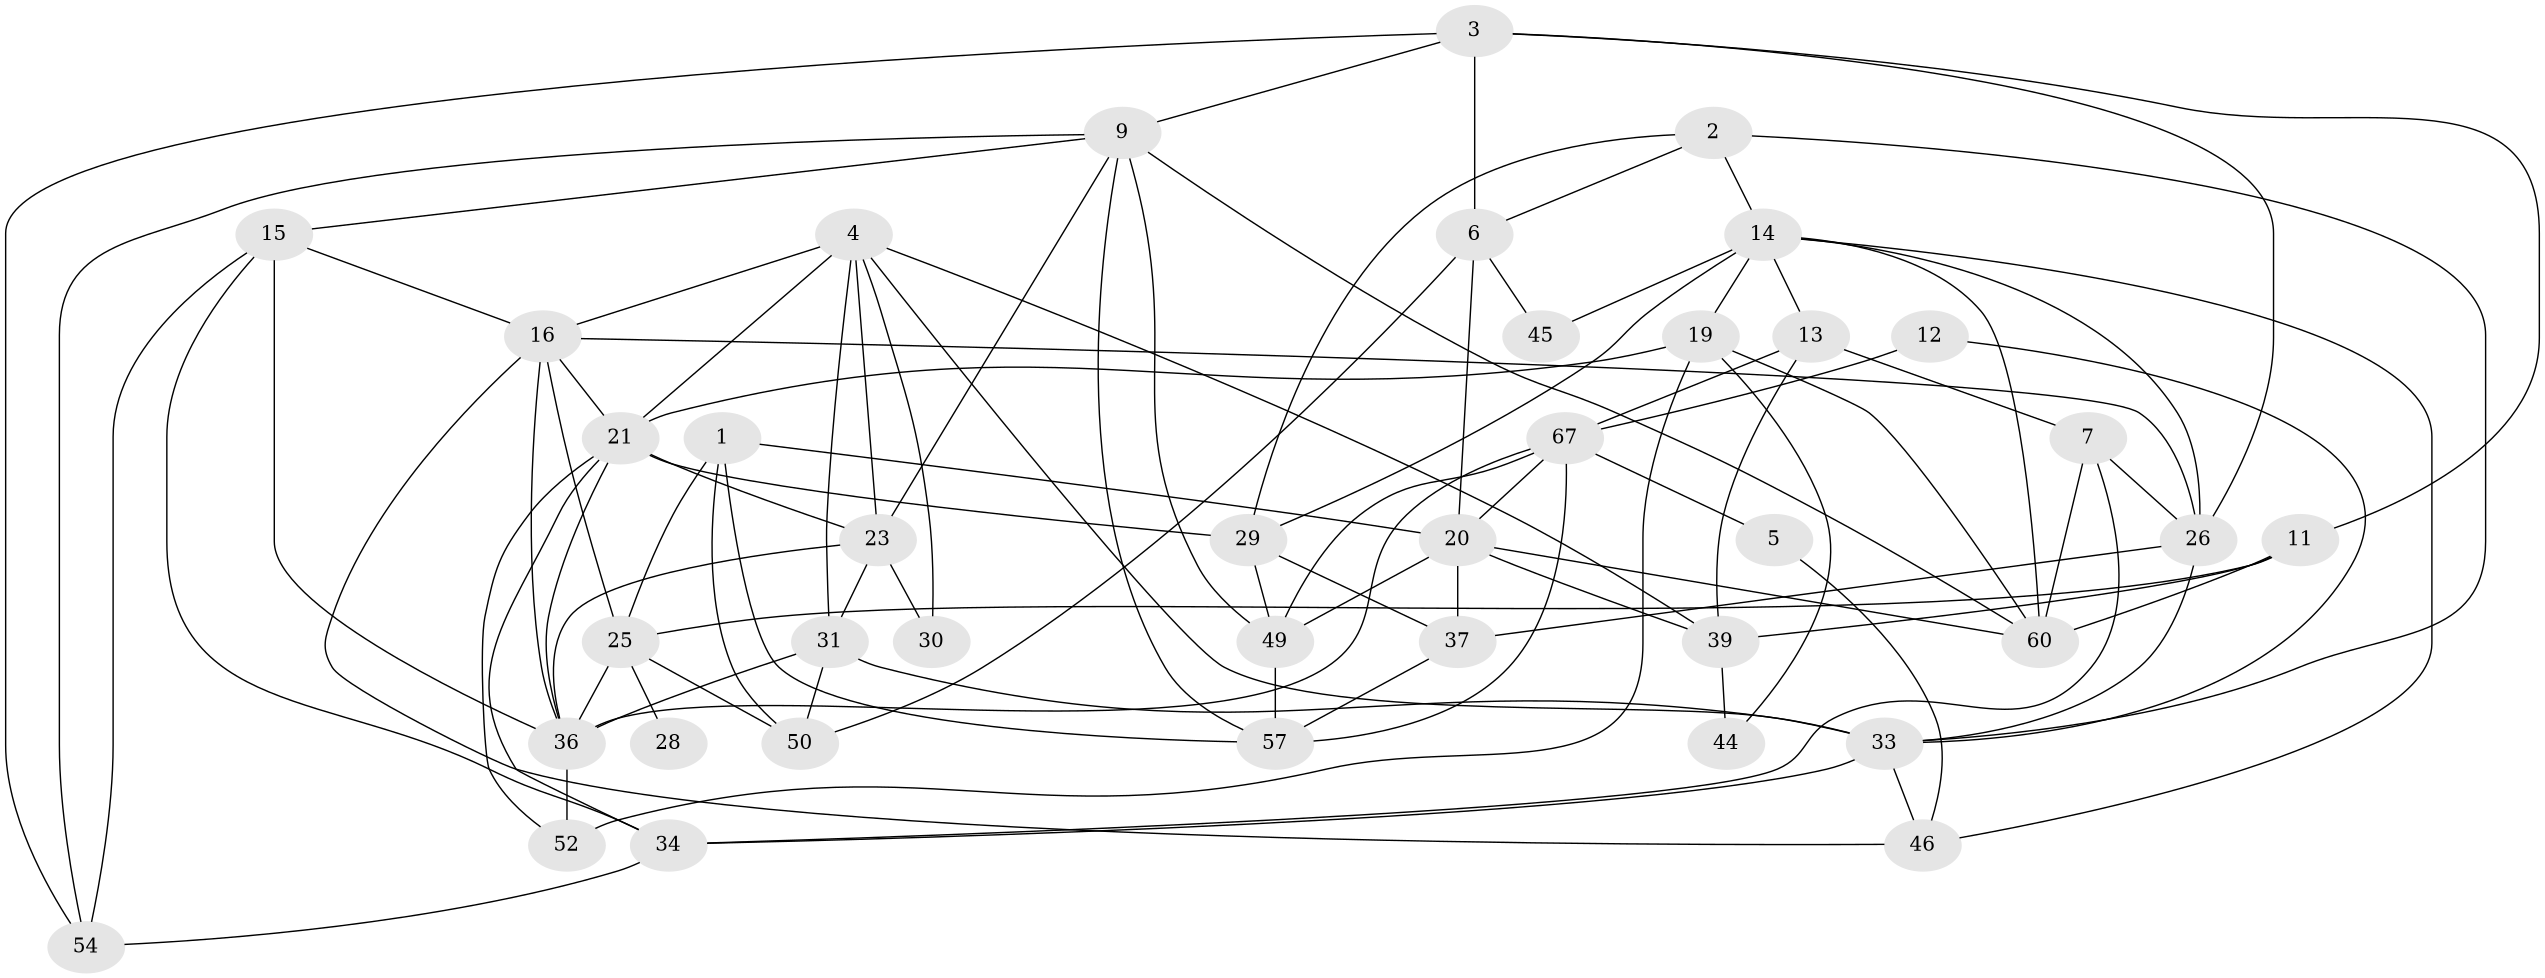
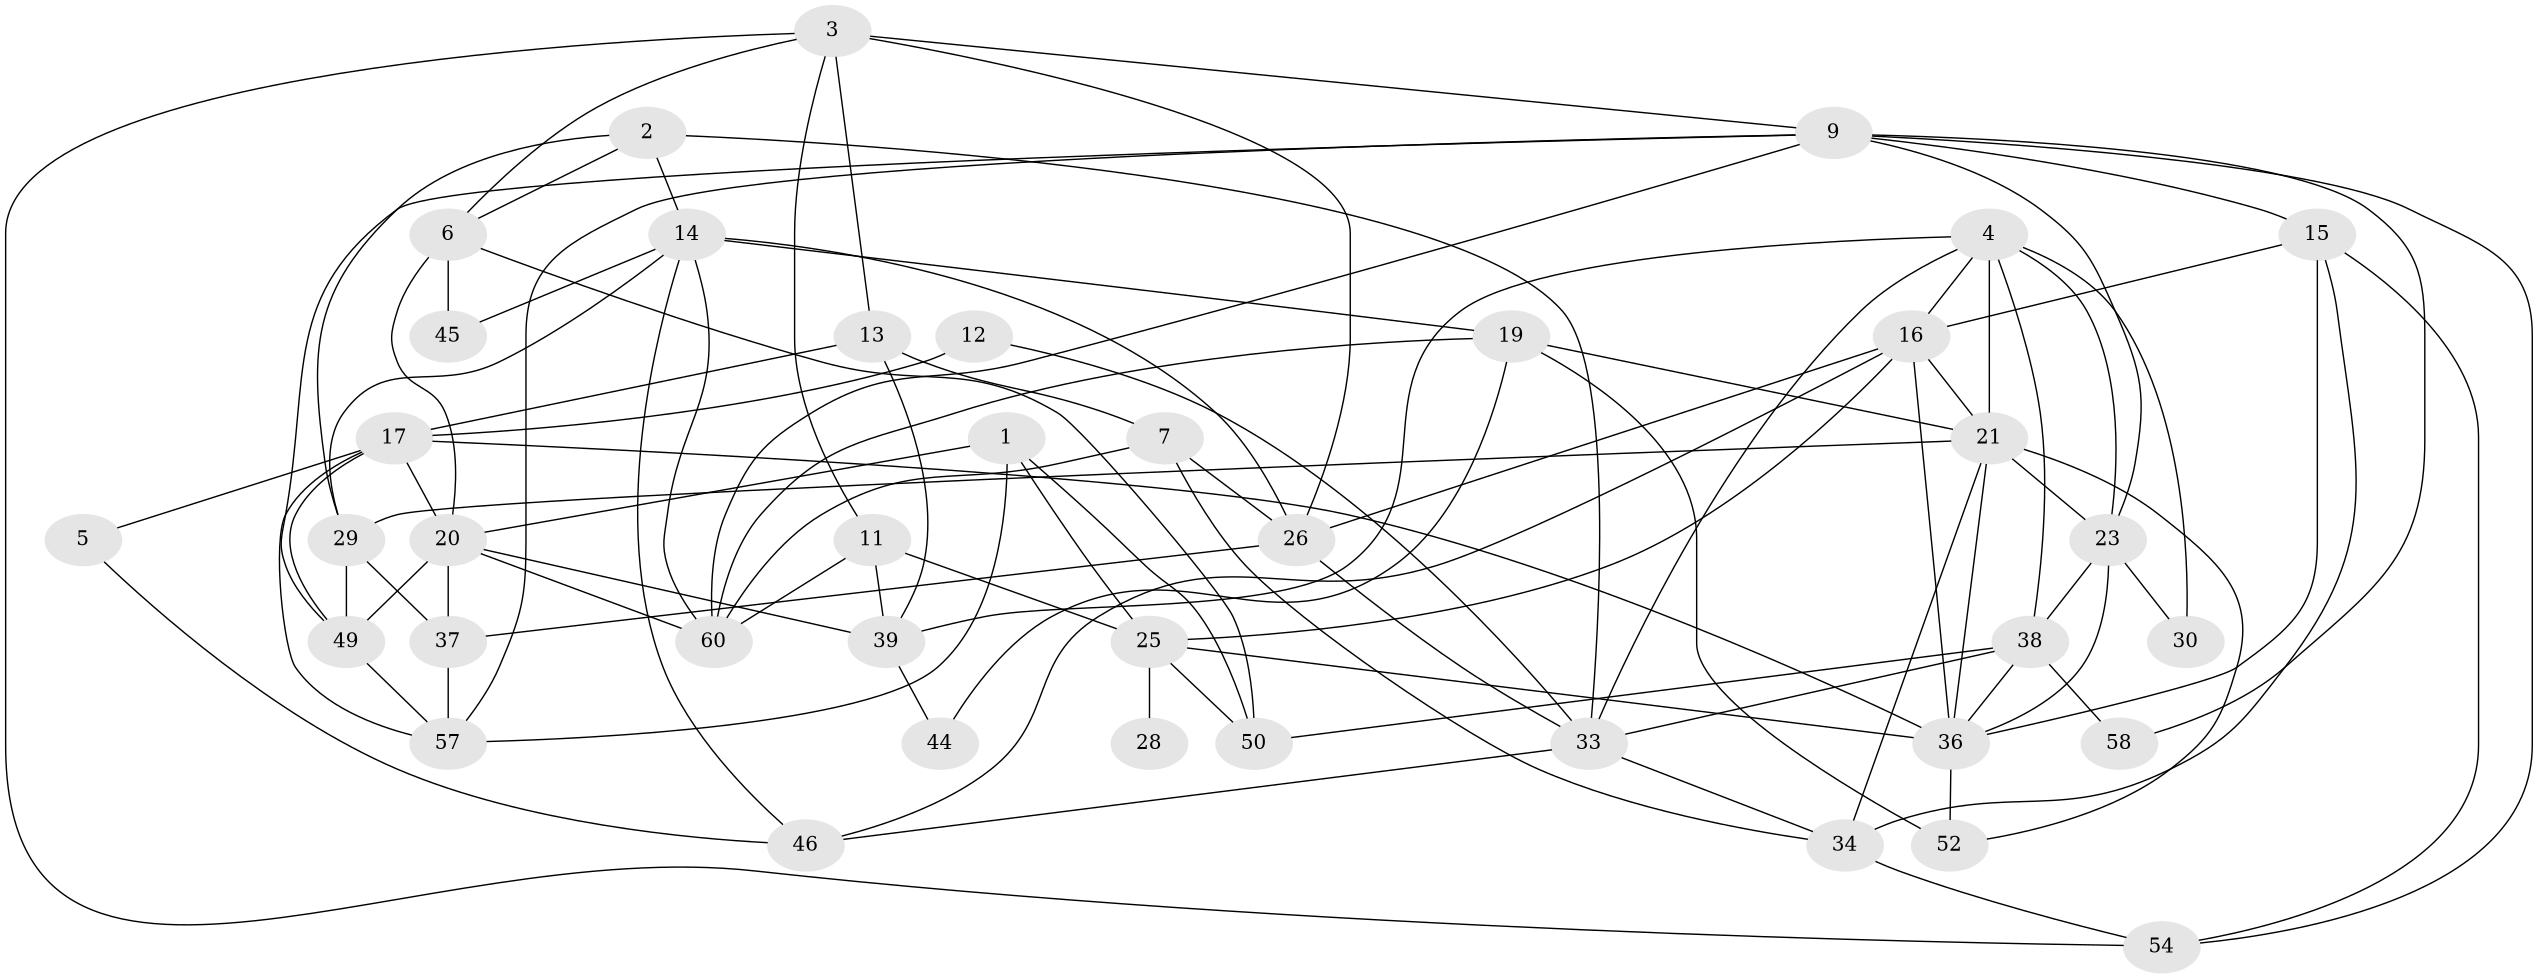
(1787, 285) -> (853, 184)
(1565, 438) -> (394, 438)
(830, 642) -> (2030, 642)
none -> (2119, 744)
